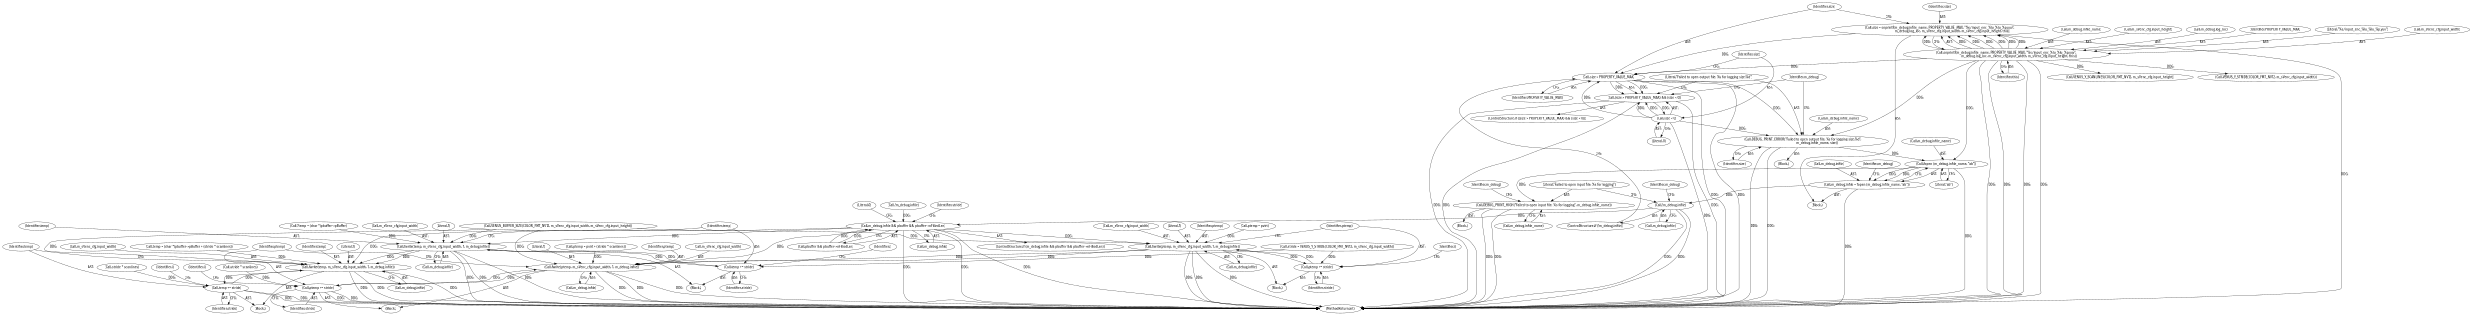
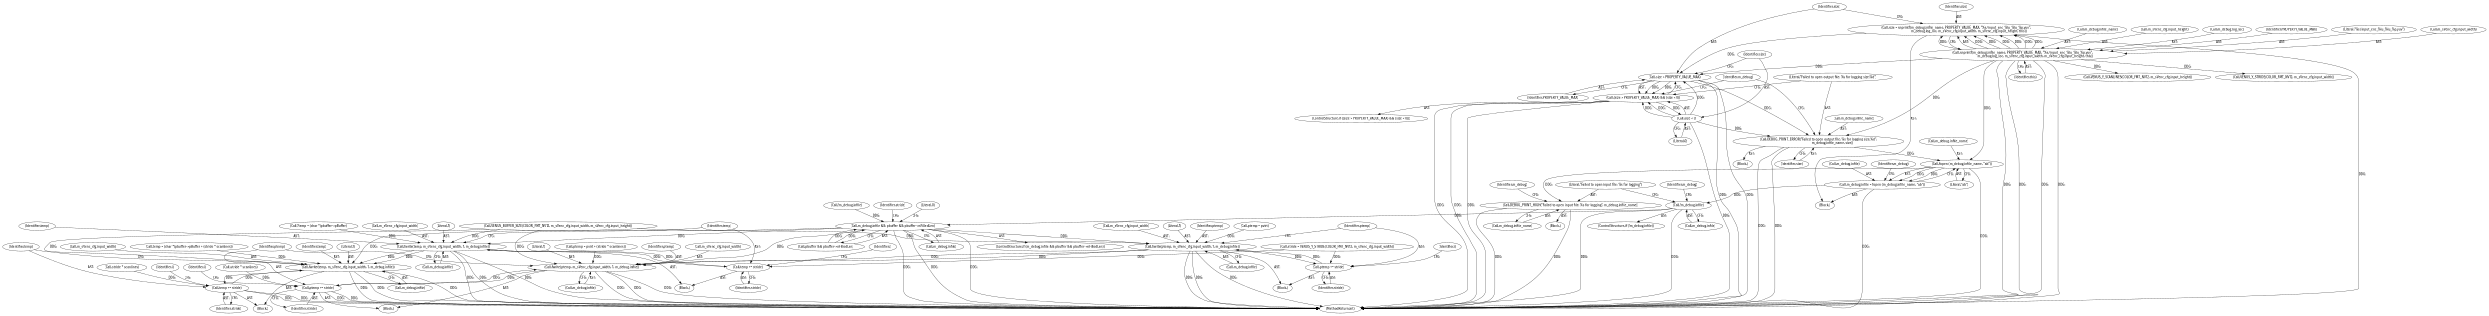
(1512, 144) -> (1673, 90)
